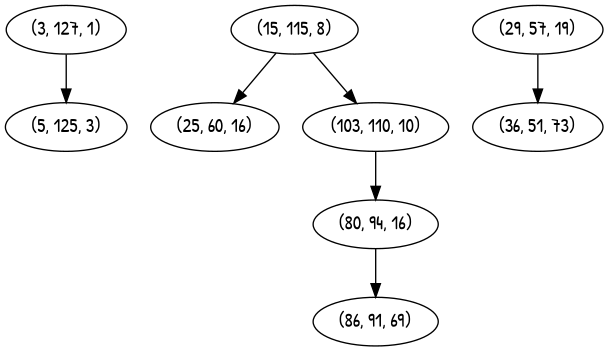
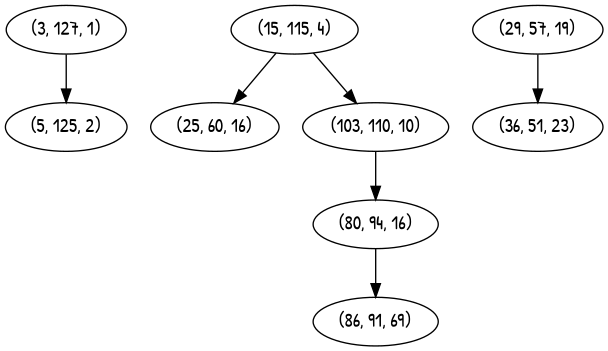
(295, 30) -> (295, 30)
(66, 127) -> (66, 127)
(538, 127) -> (538, 127)
